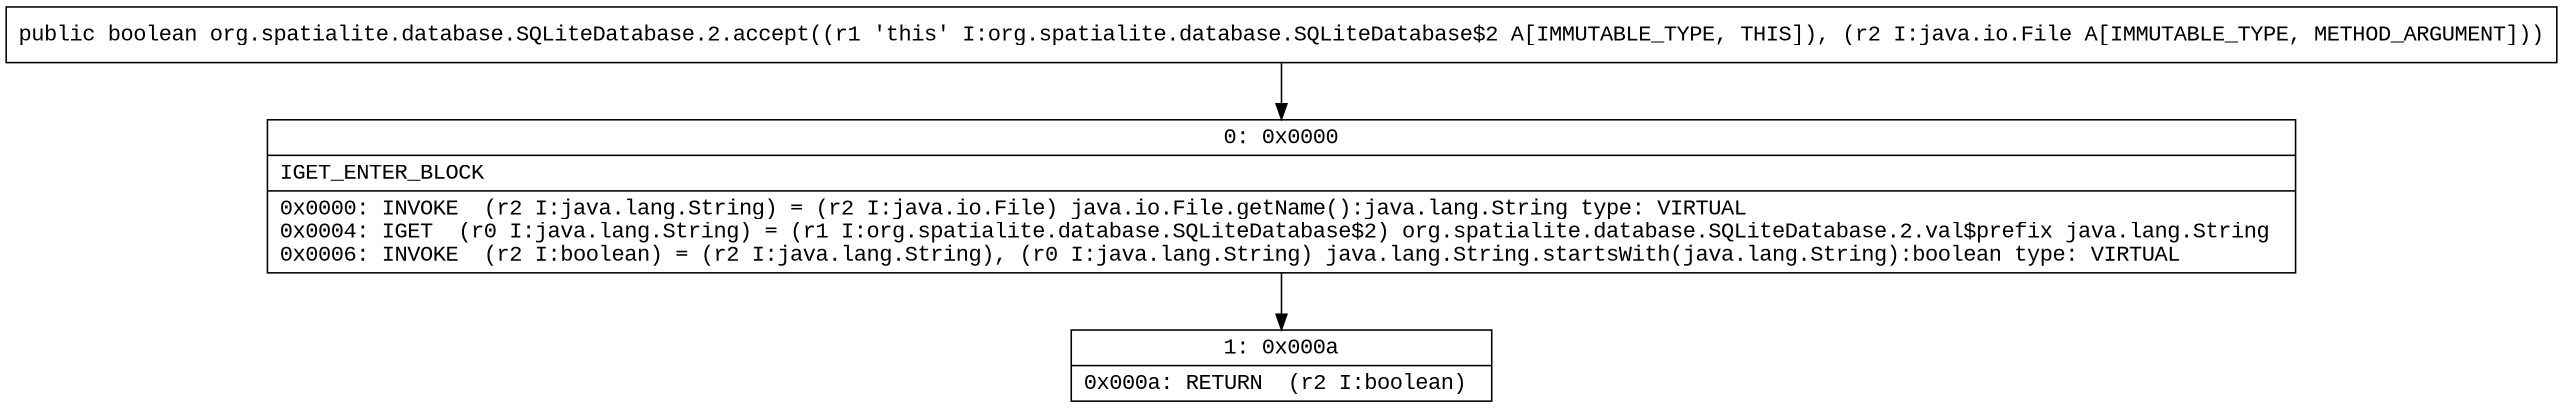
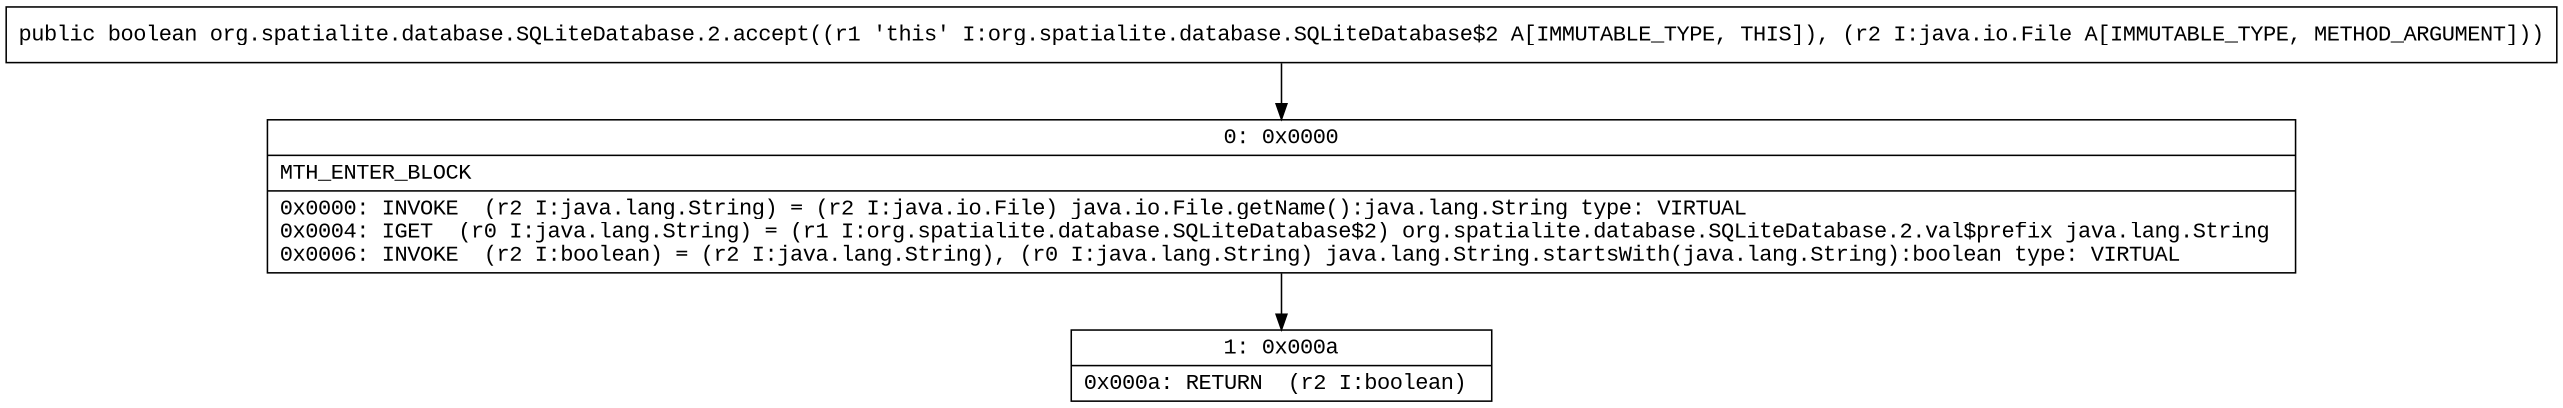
(383, 172) -> (376, 172)
